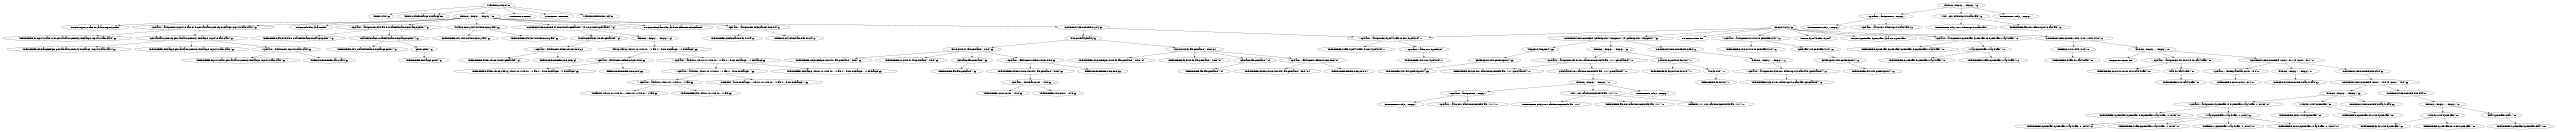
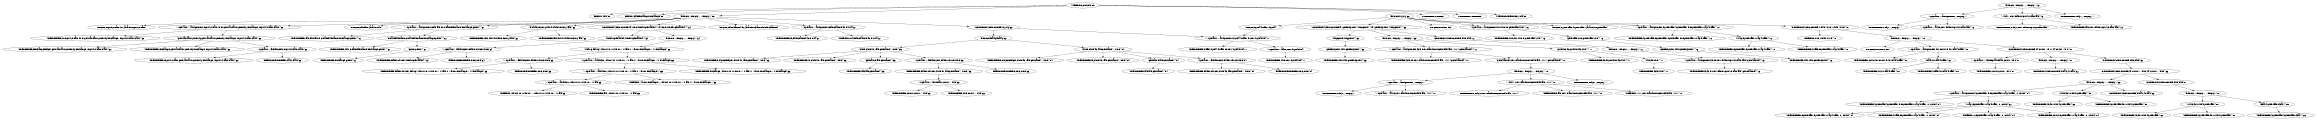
(1600, 32) -> (1250, 32)
(2073, 54) -> (1938, 65)
